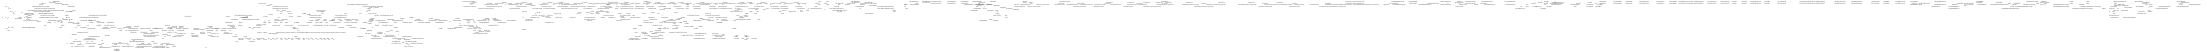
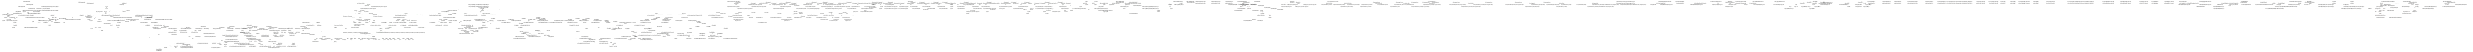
(286, 31) -> none
